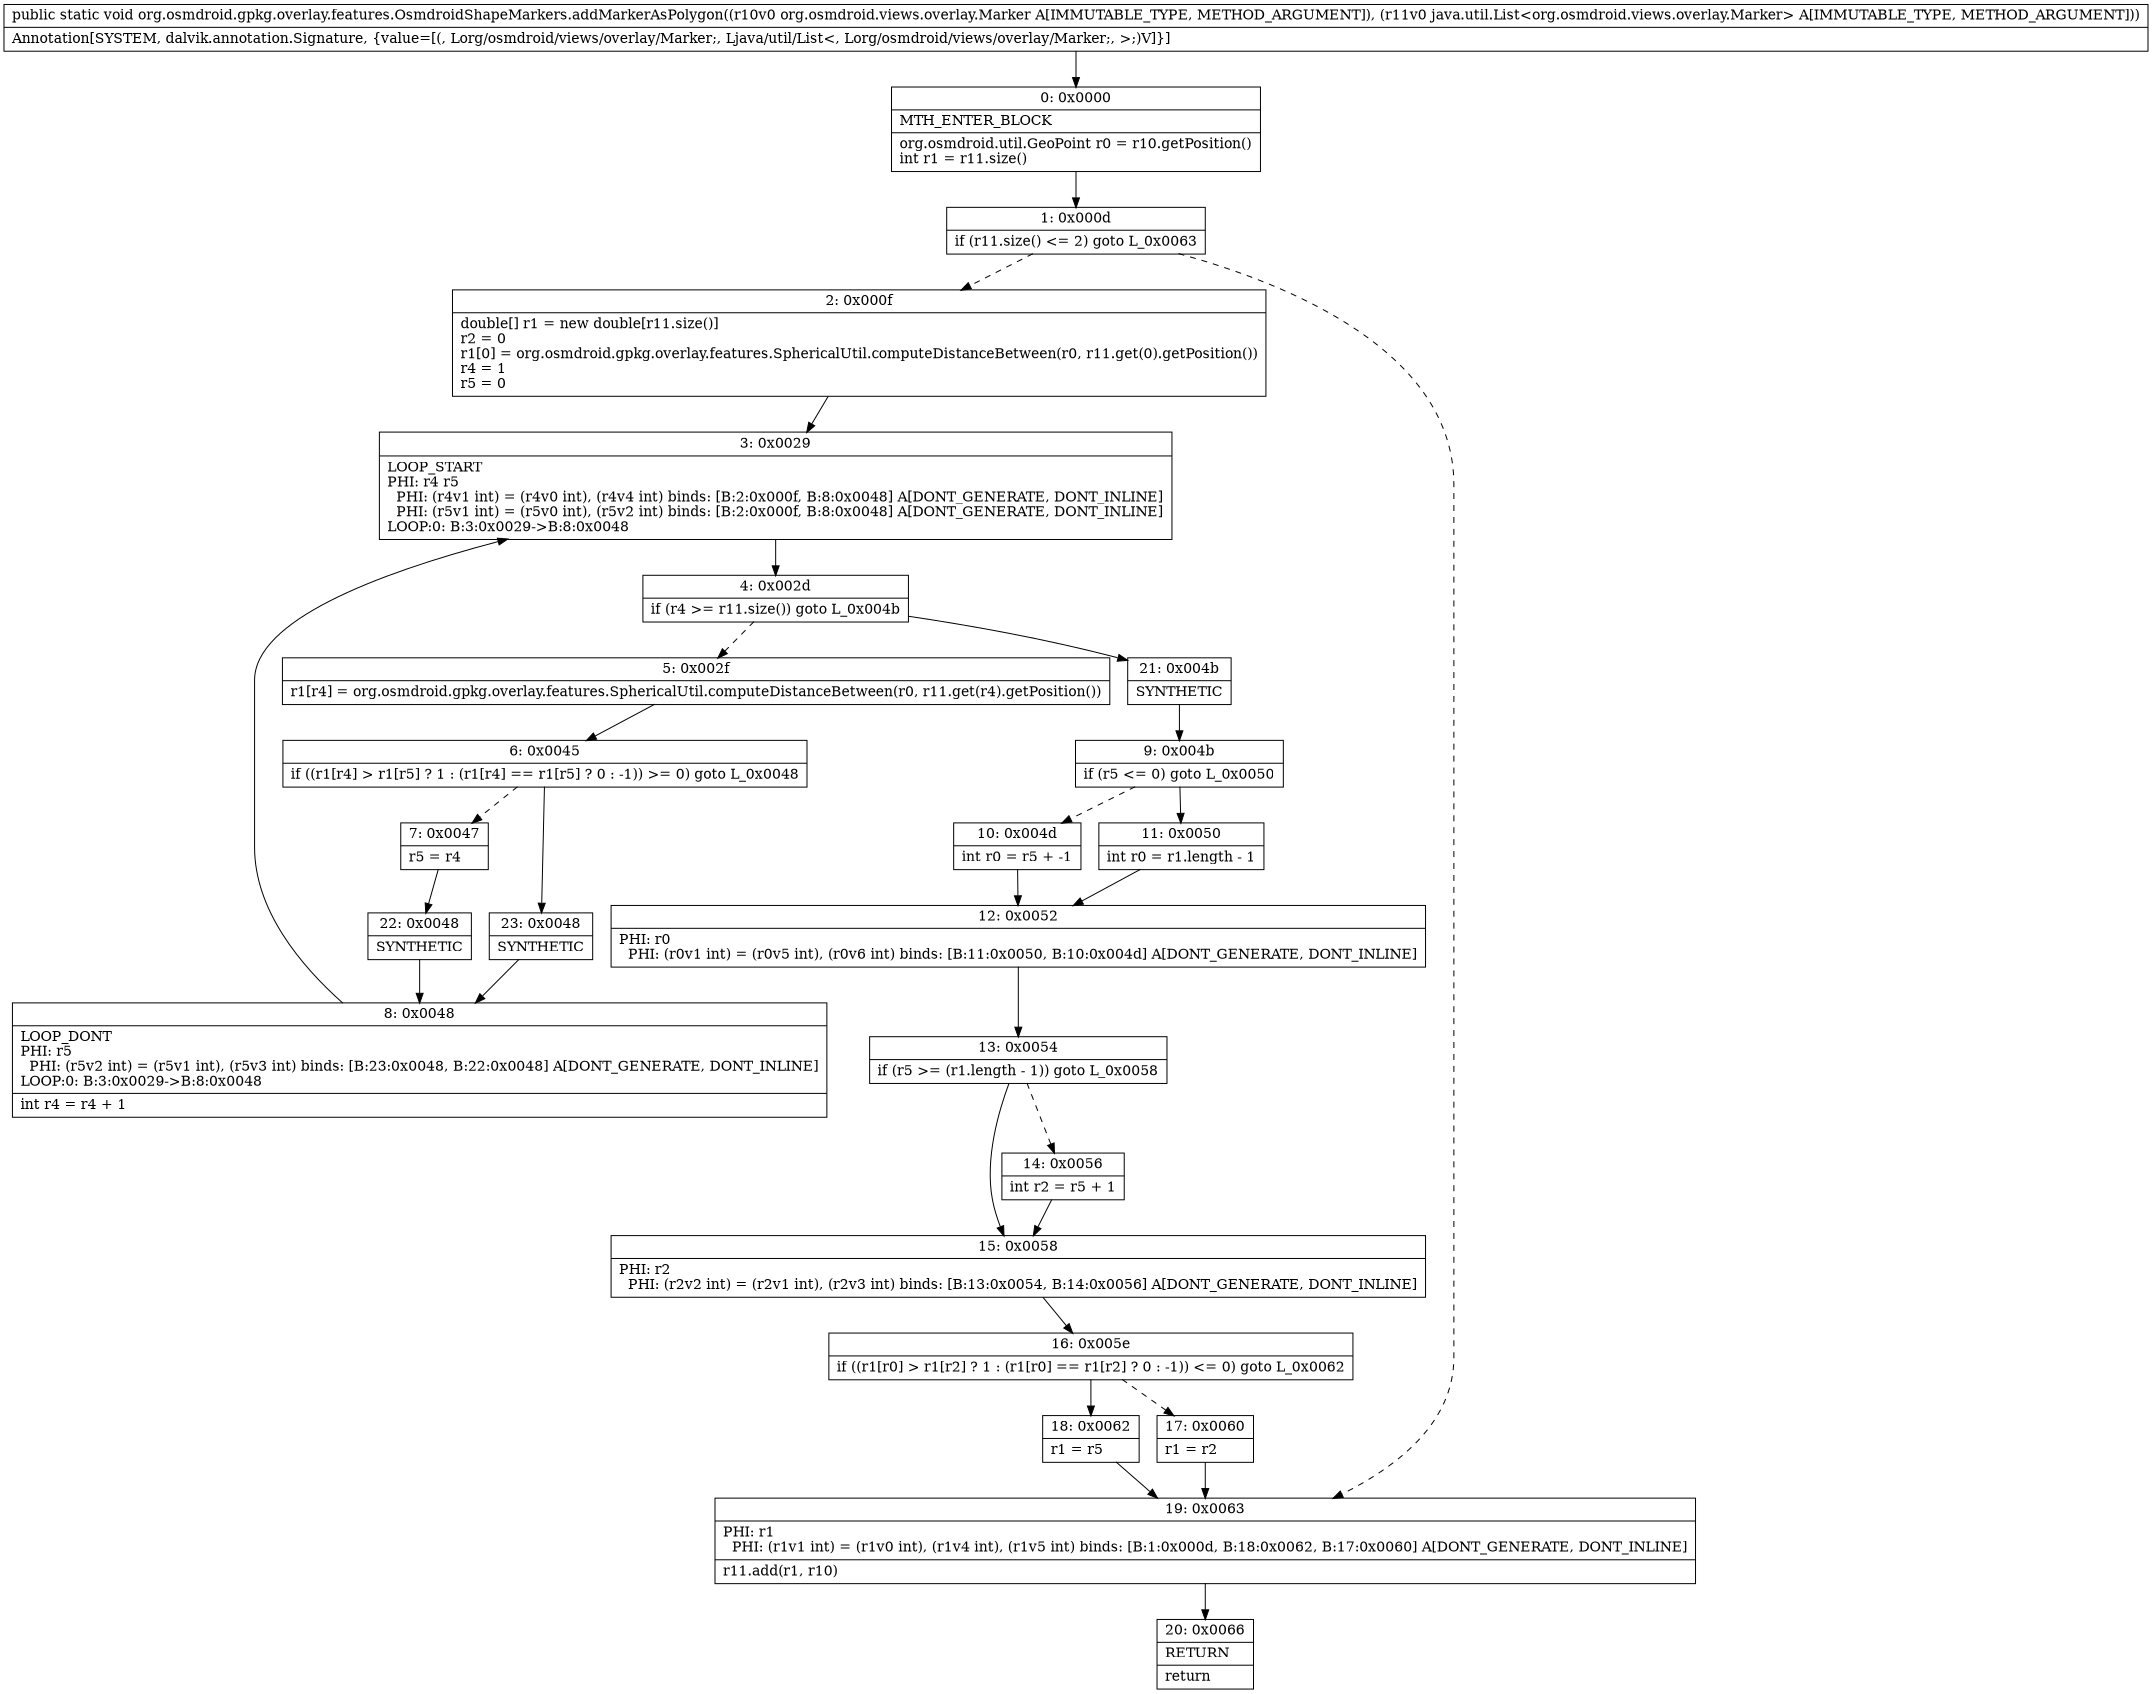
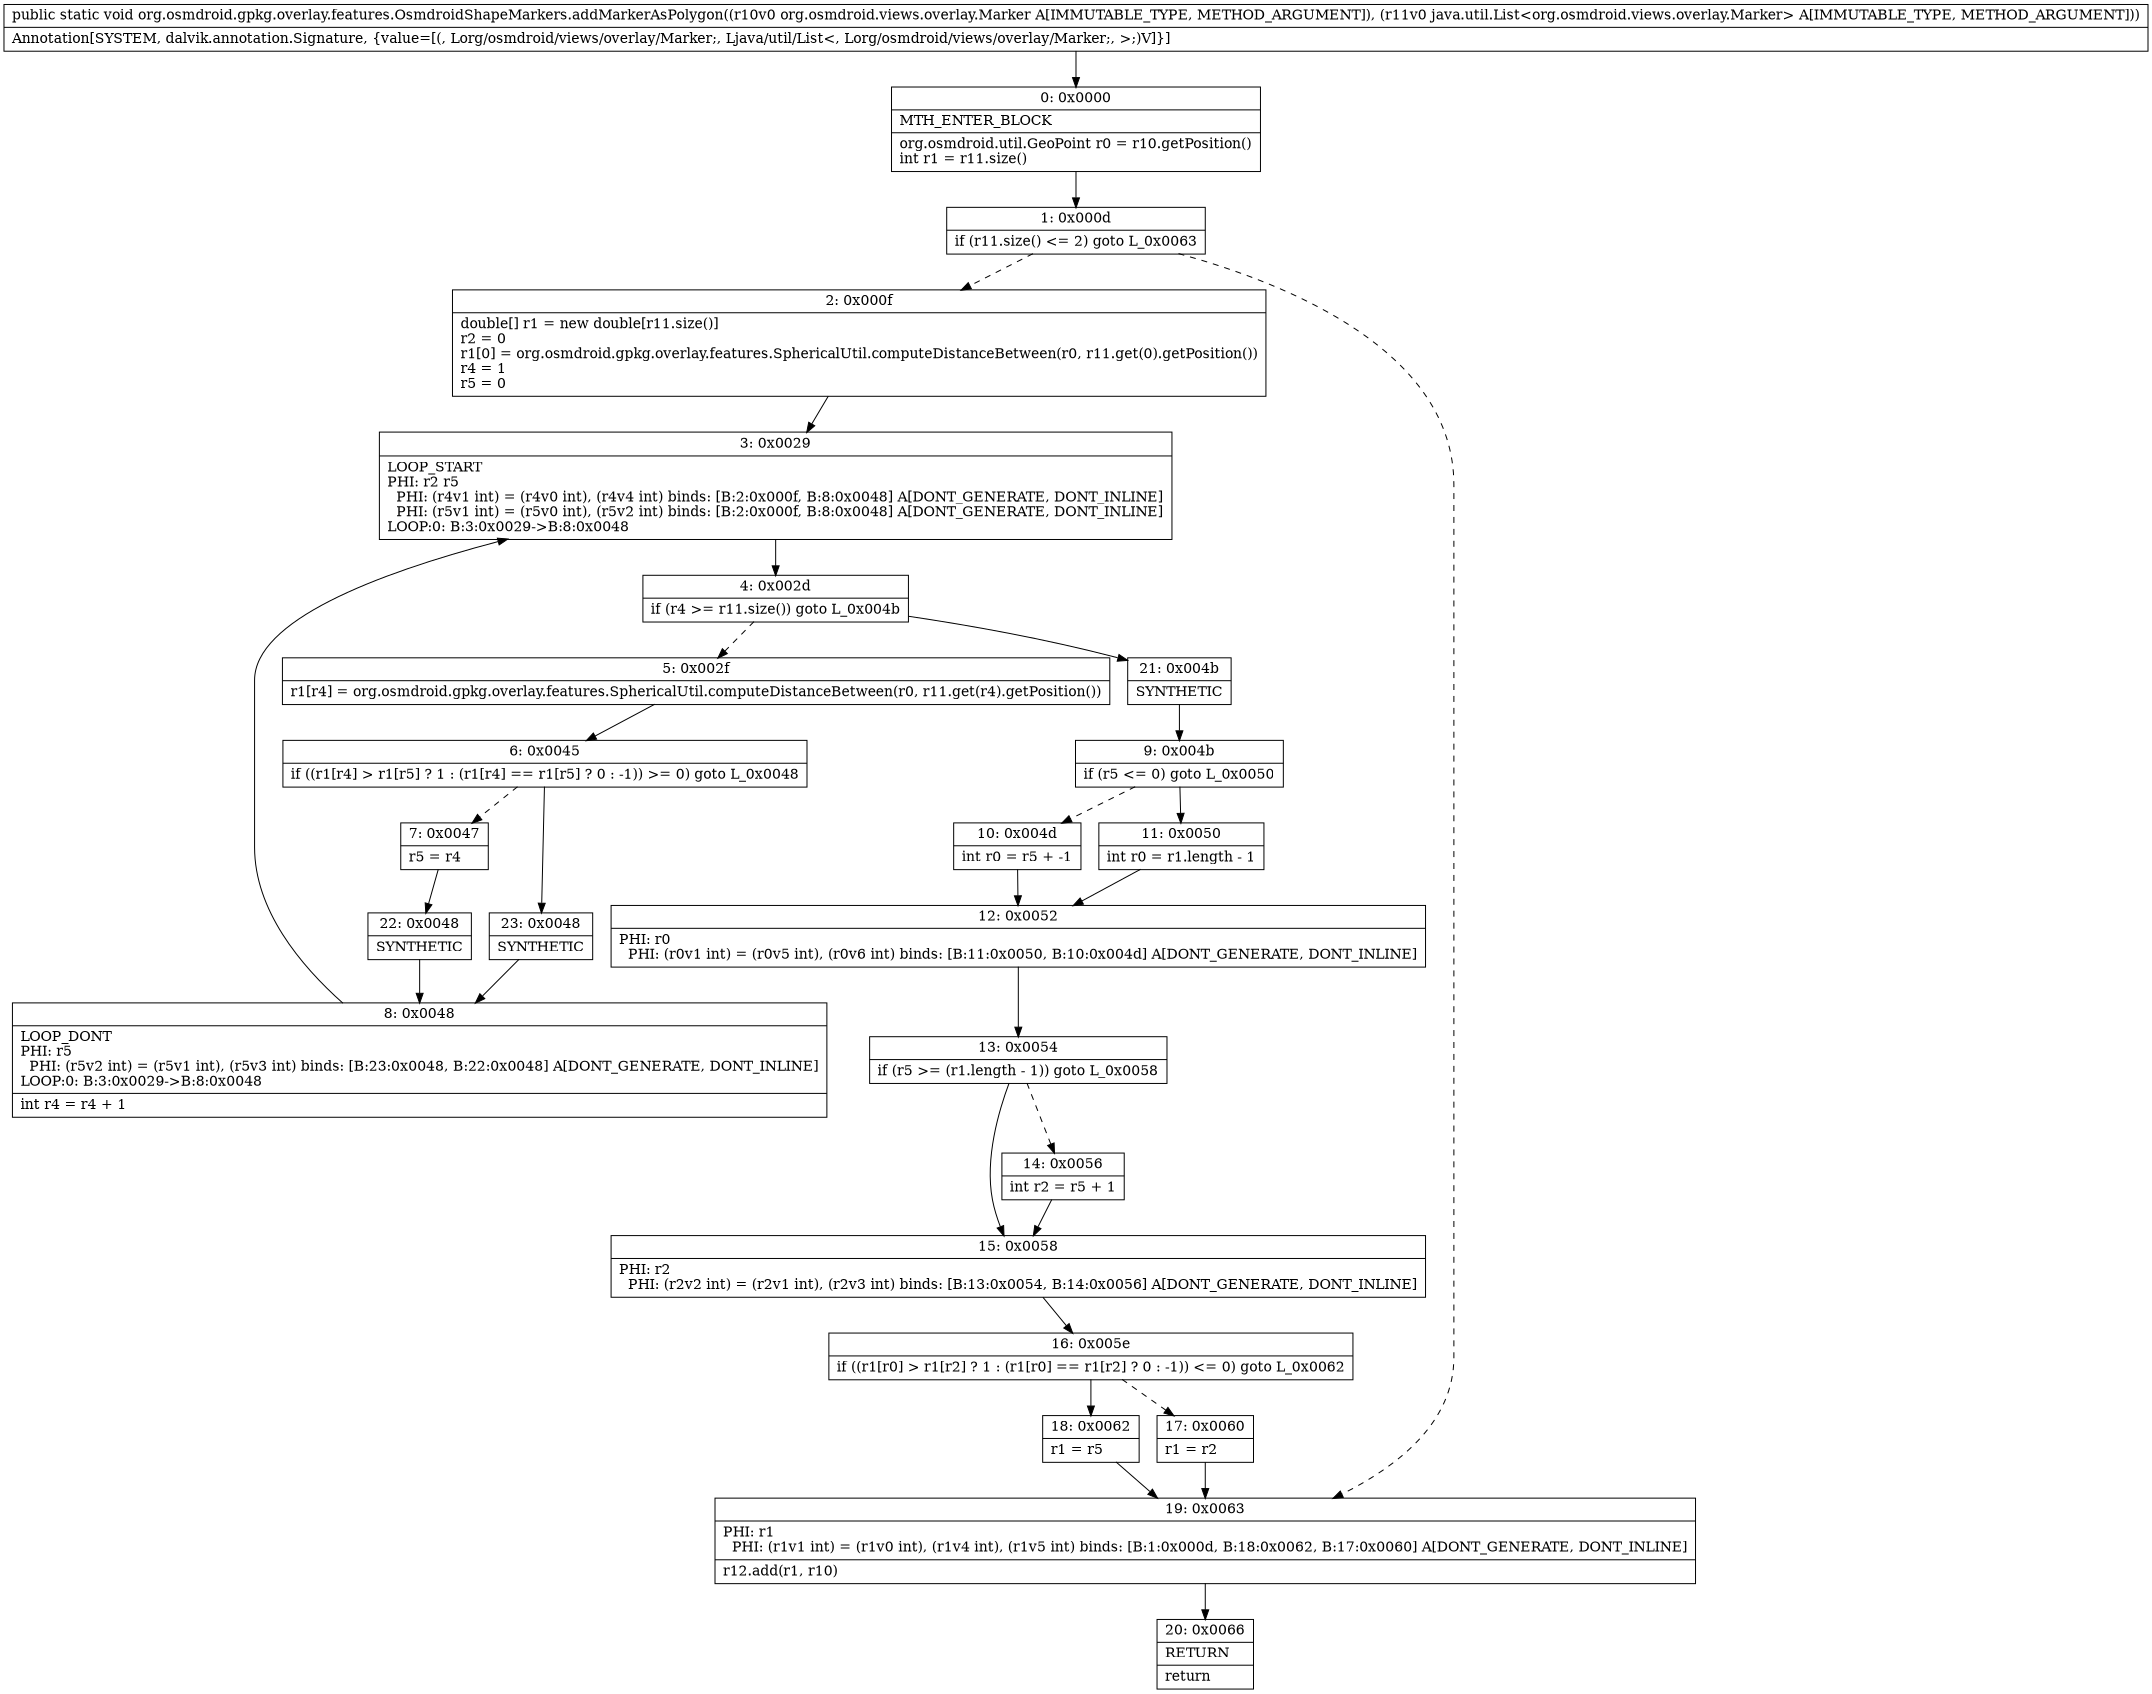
(426, 482) -> (426, 482)
(781, 1571) -> (781, 1571)
